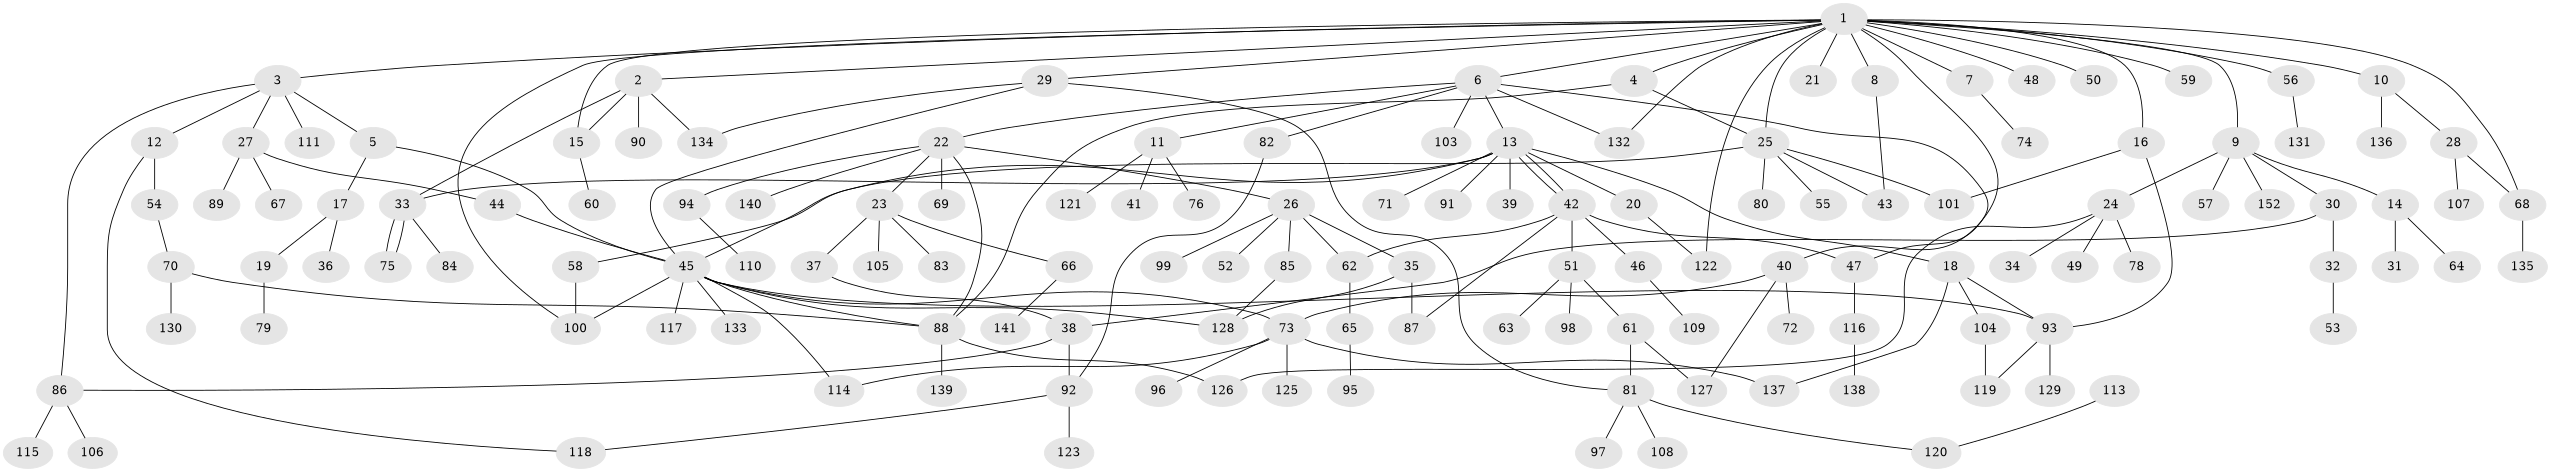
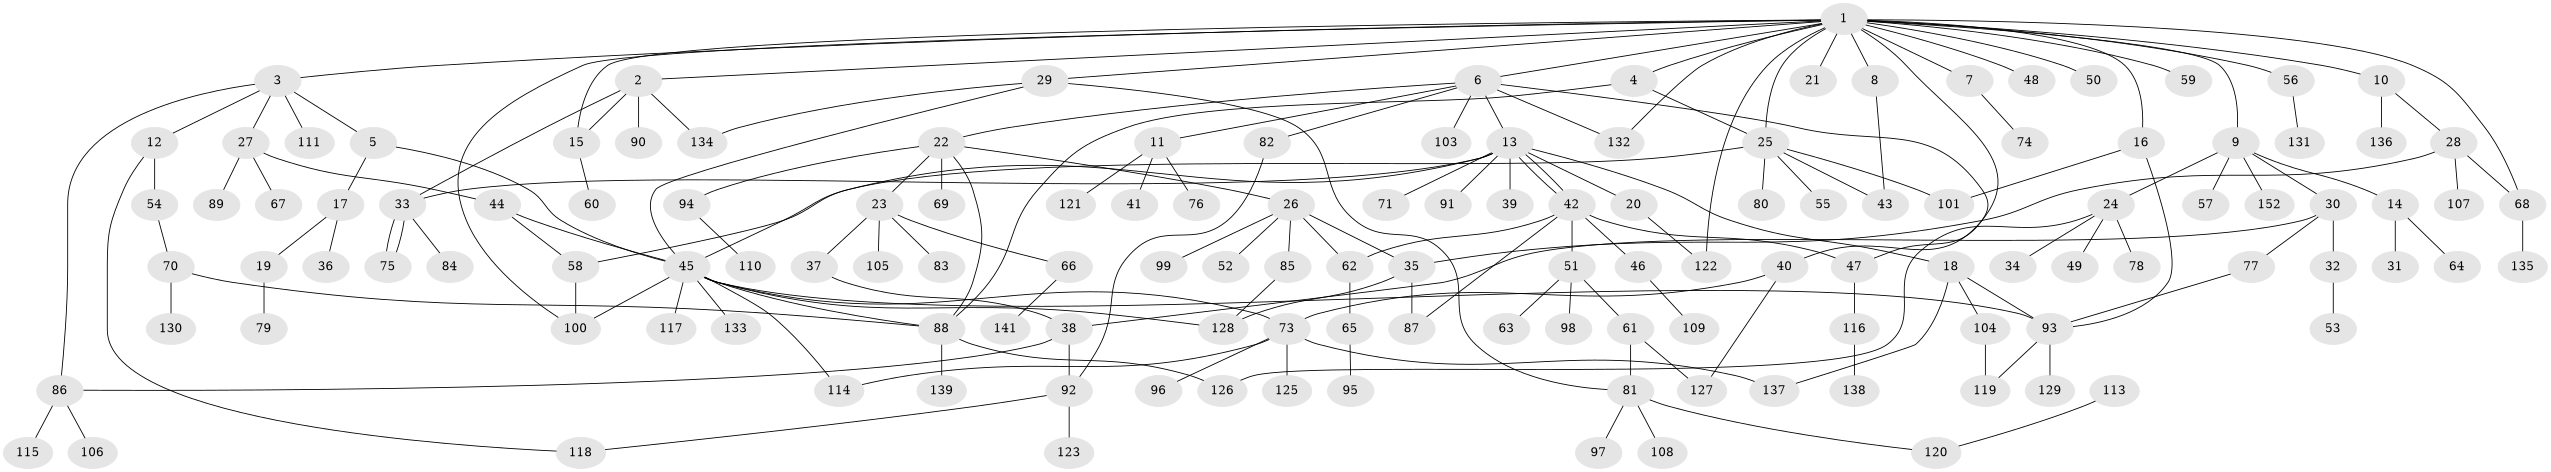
(751, 205) -> none
none -> (1938, 228)
none -> (537, 236)
none -> (2251, 267)
(1791, 329) -> none
